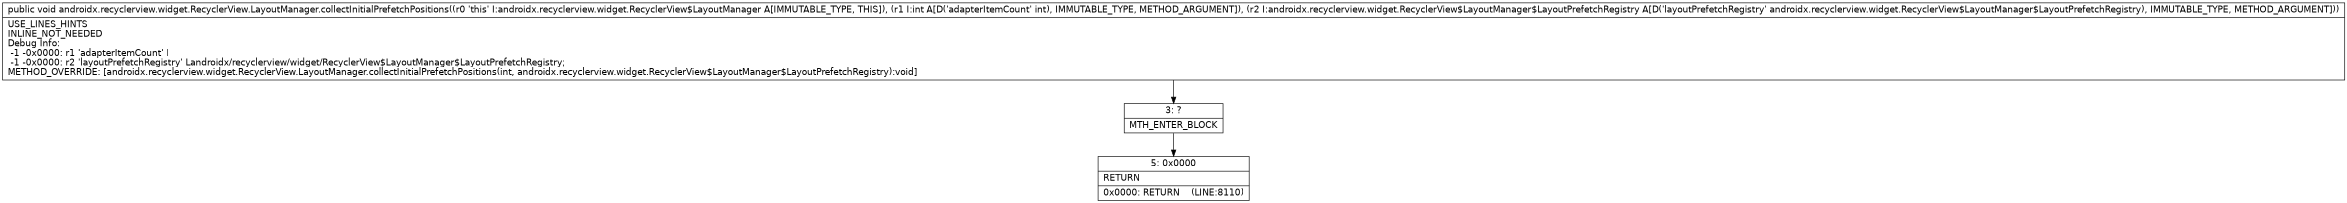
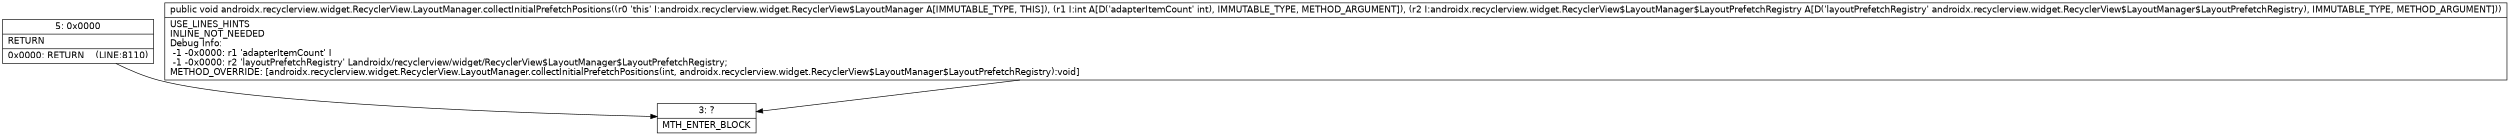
(1174, 142) -> (381, 105)
